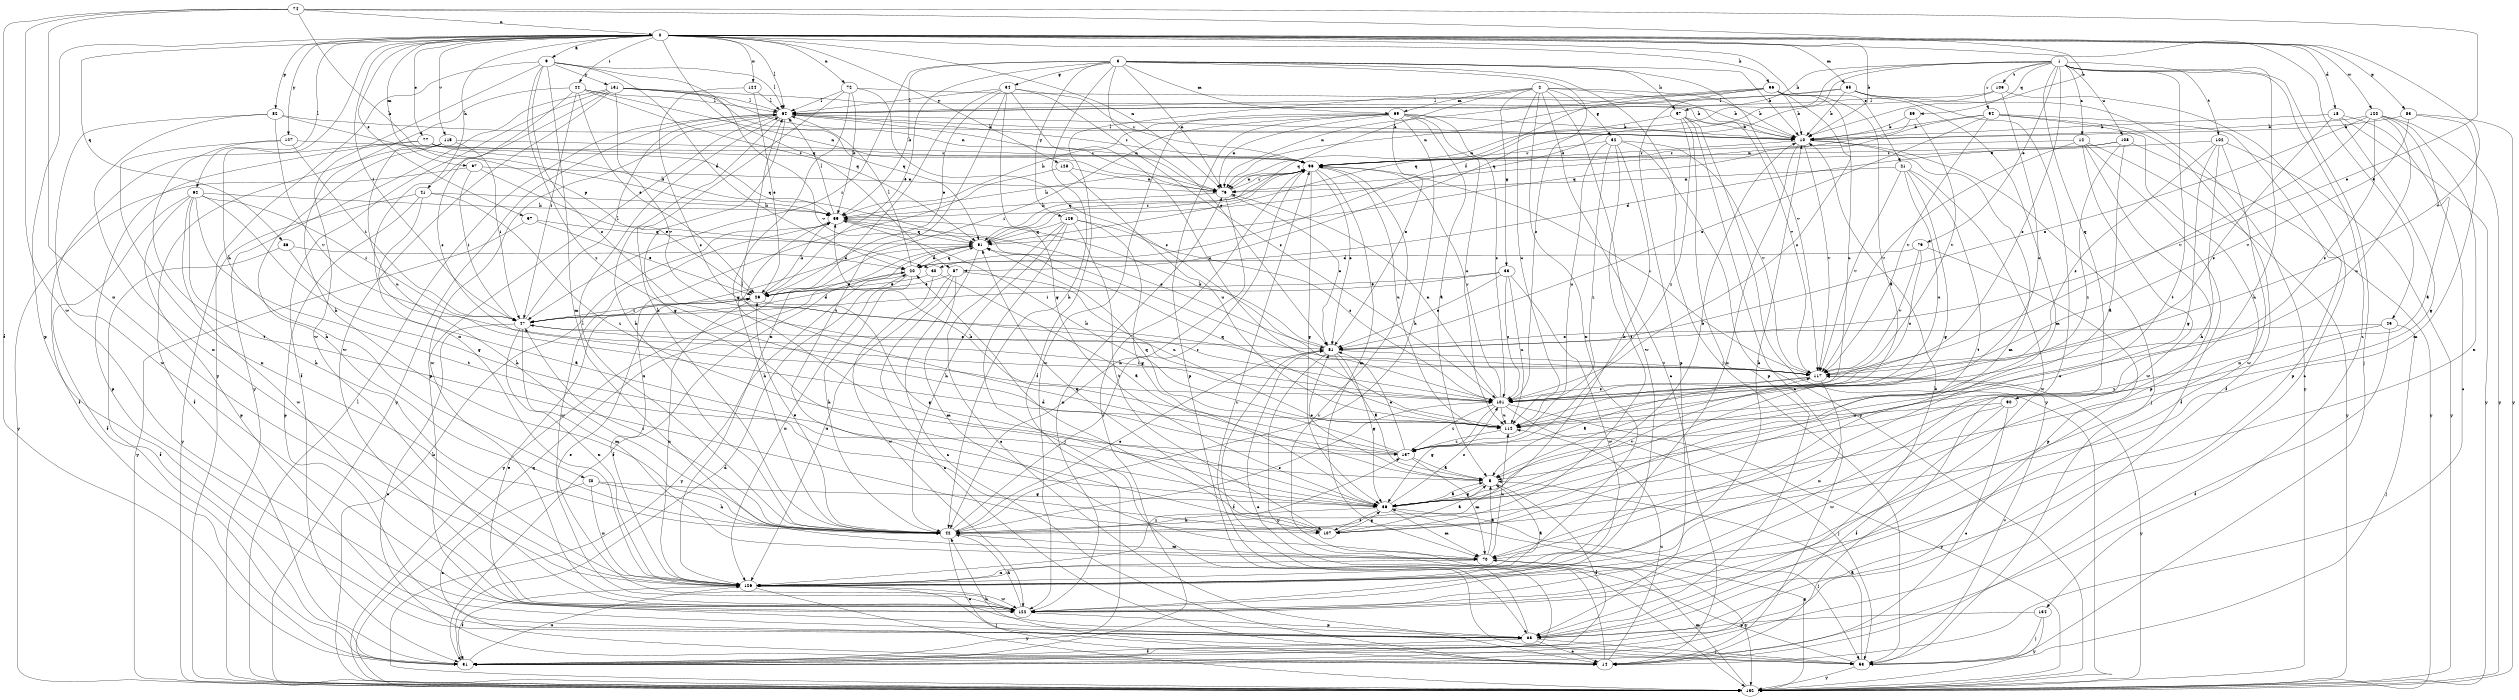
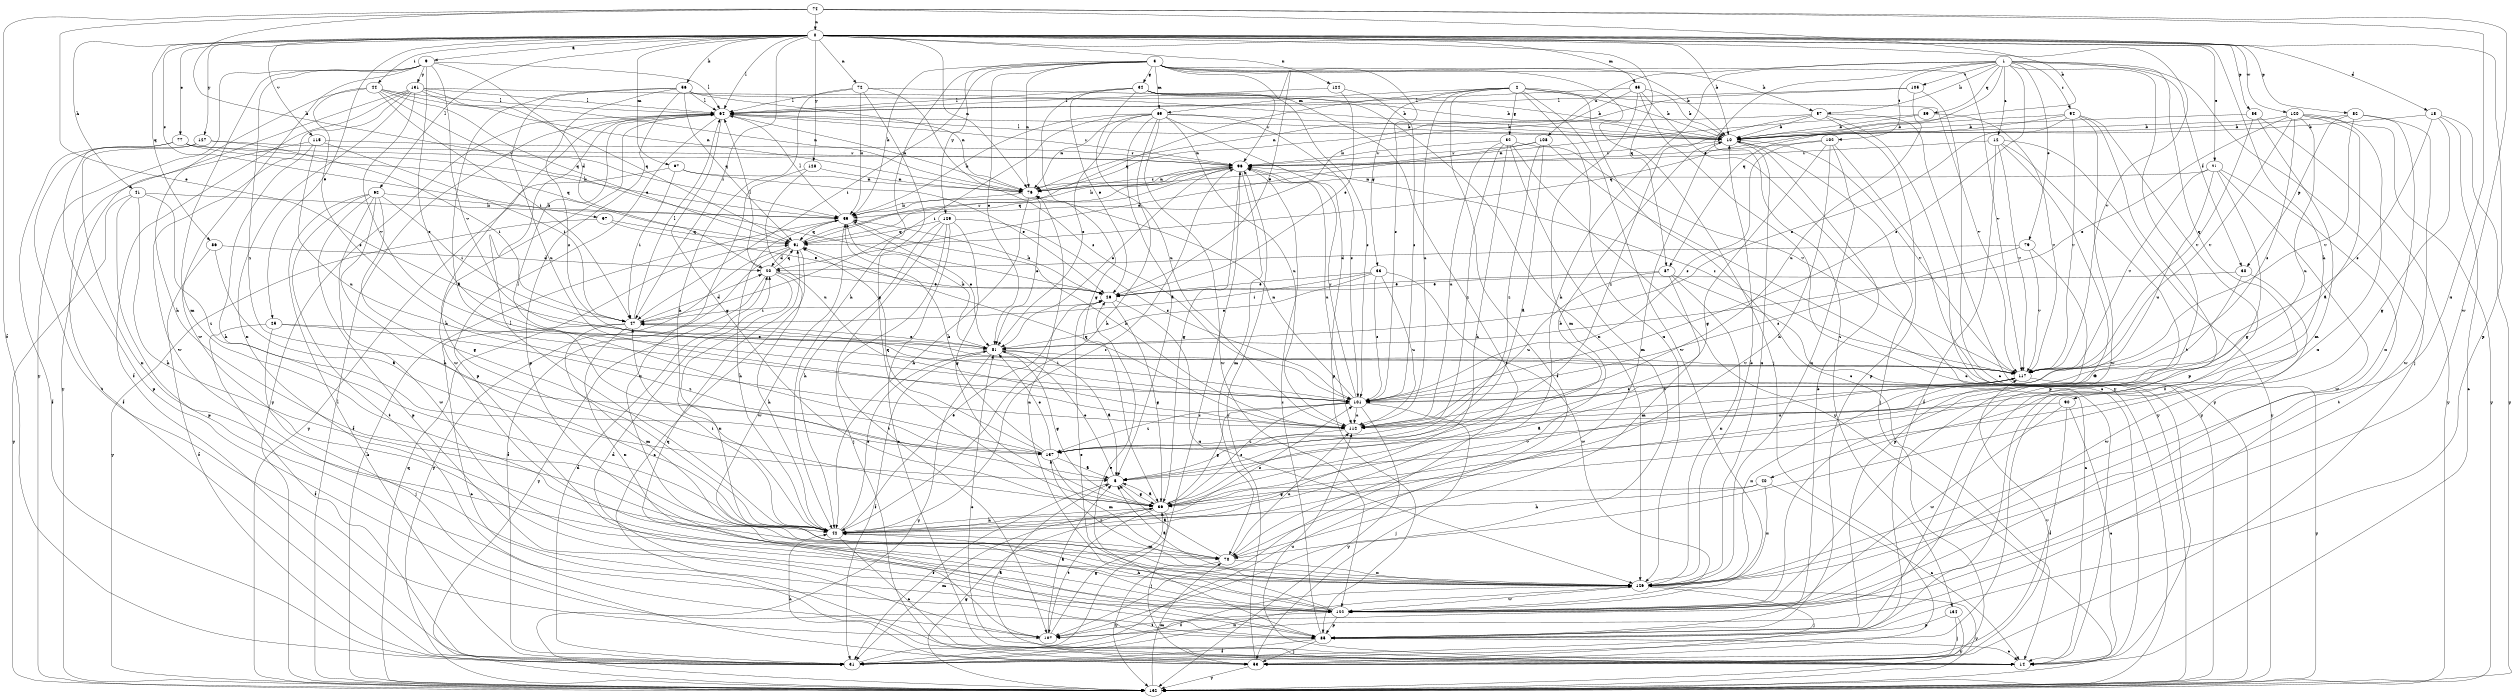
(1434, 533) -> (981, 553)
none -> (1168, 621)
